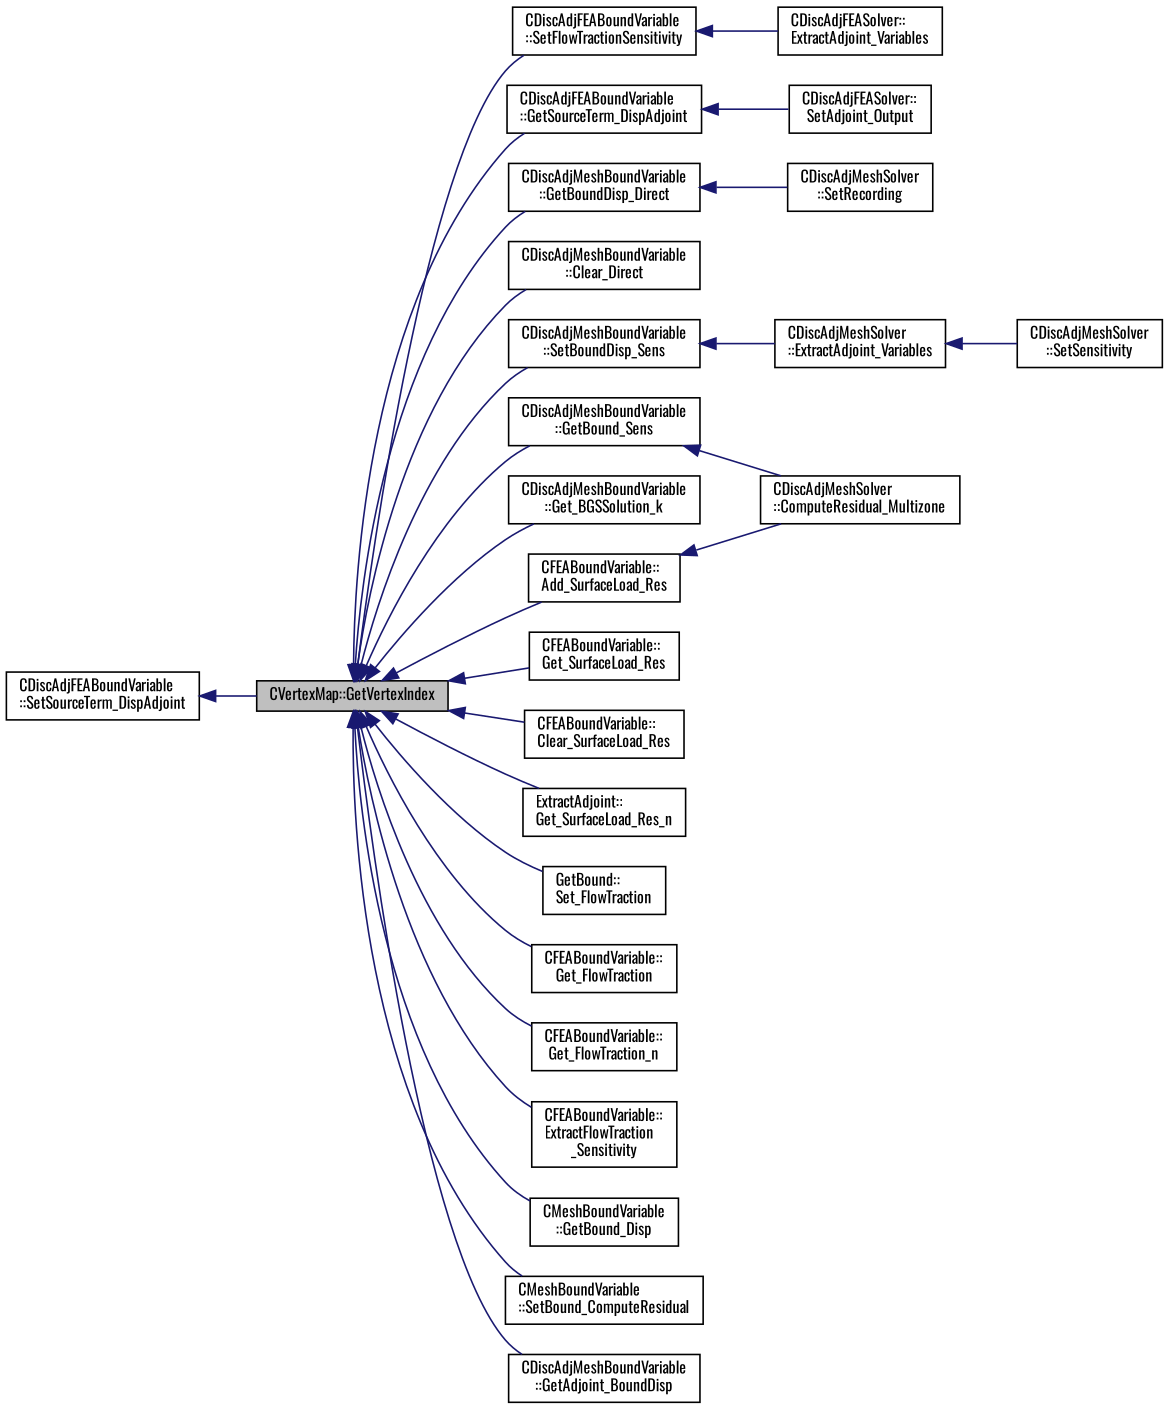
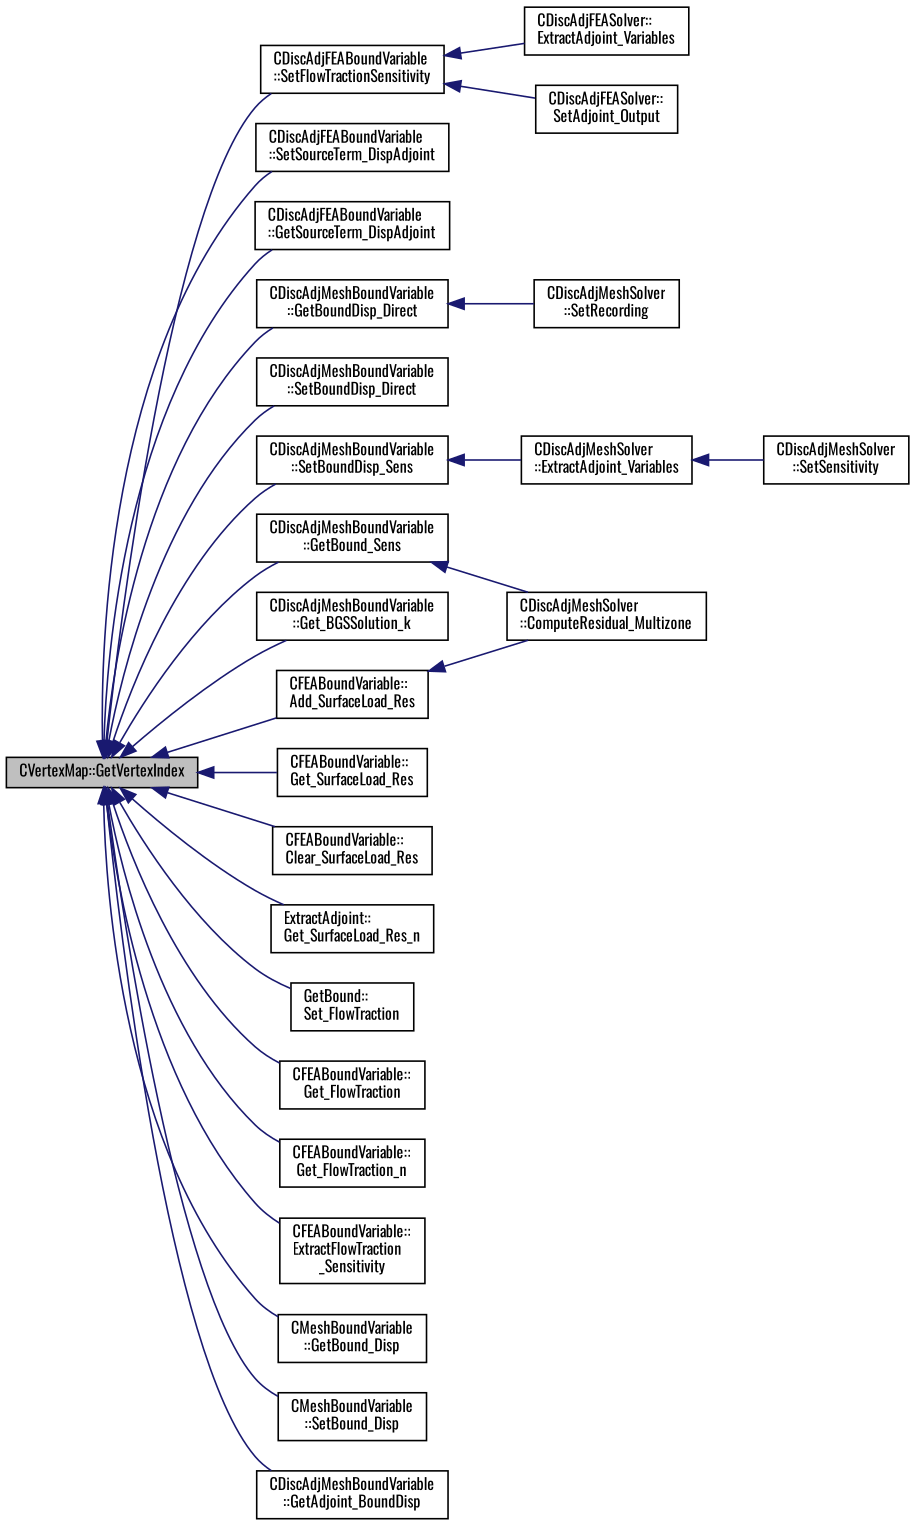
(754, 109) -> (498, 92)
(604, 265) -> (352, 382)
(236, 696) -> (135, 439)
(604, 1300) -> (352, 1417)
